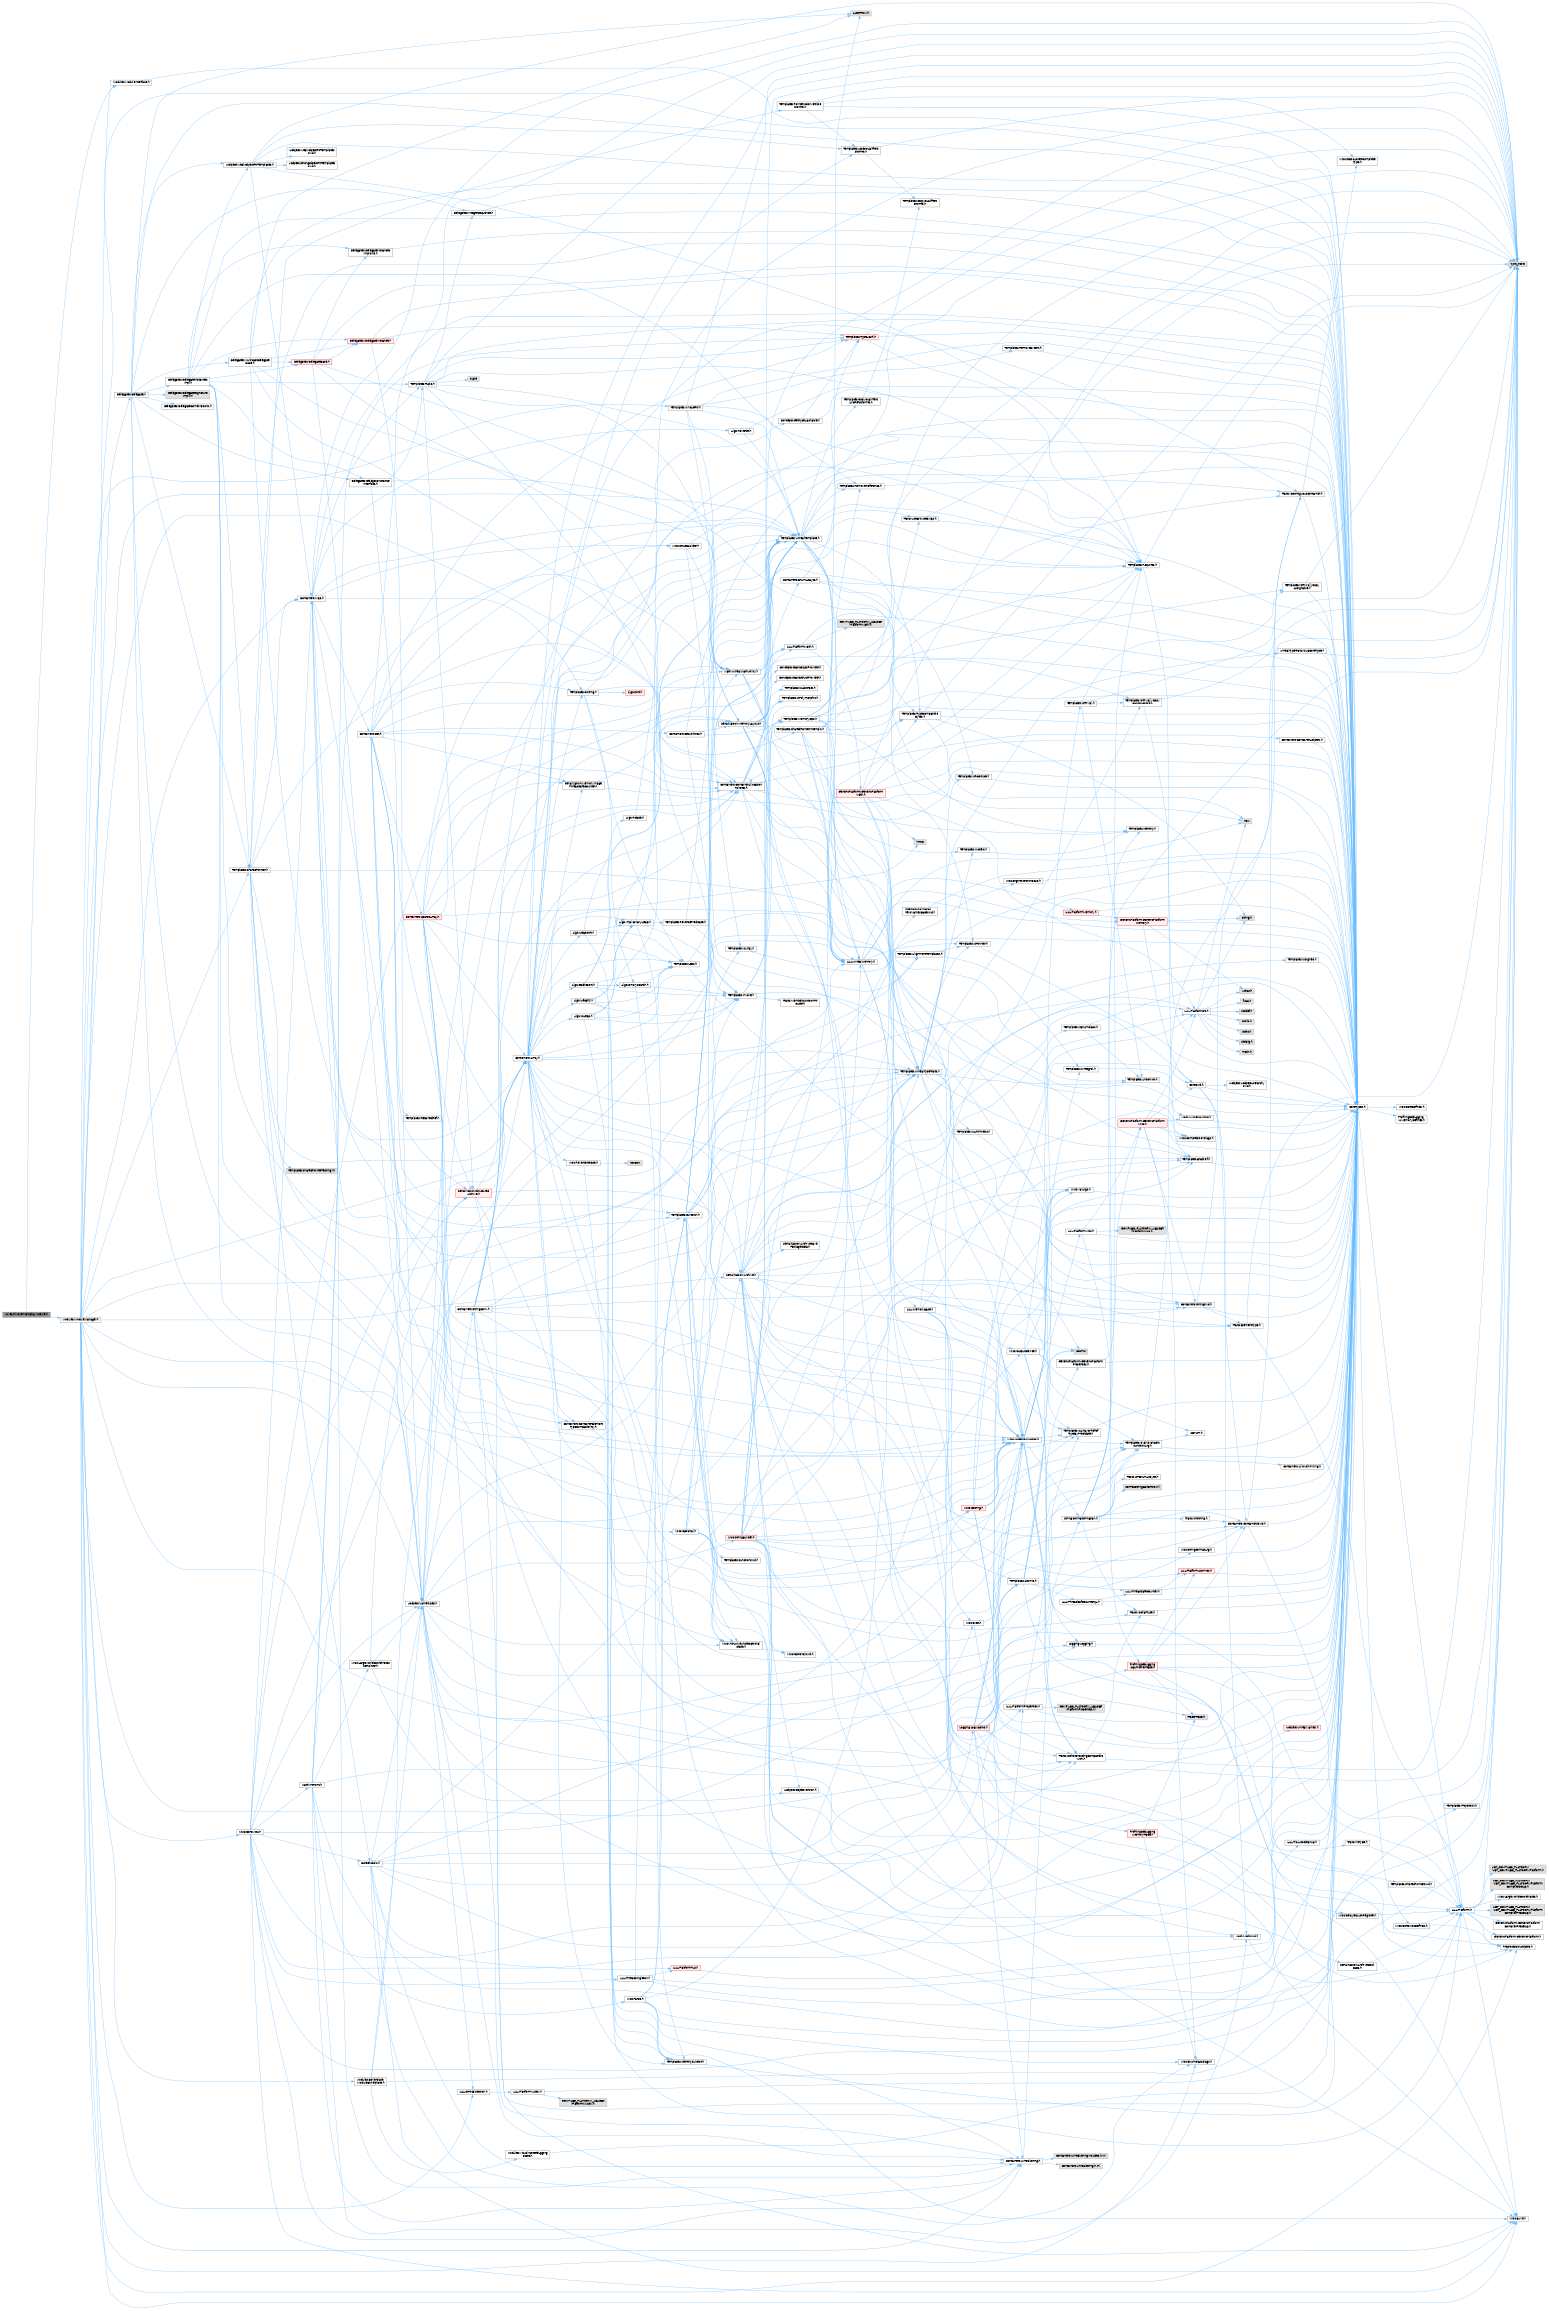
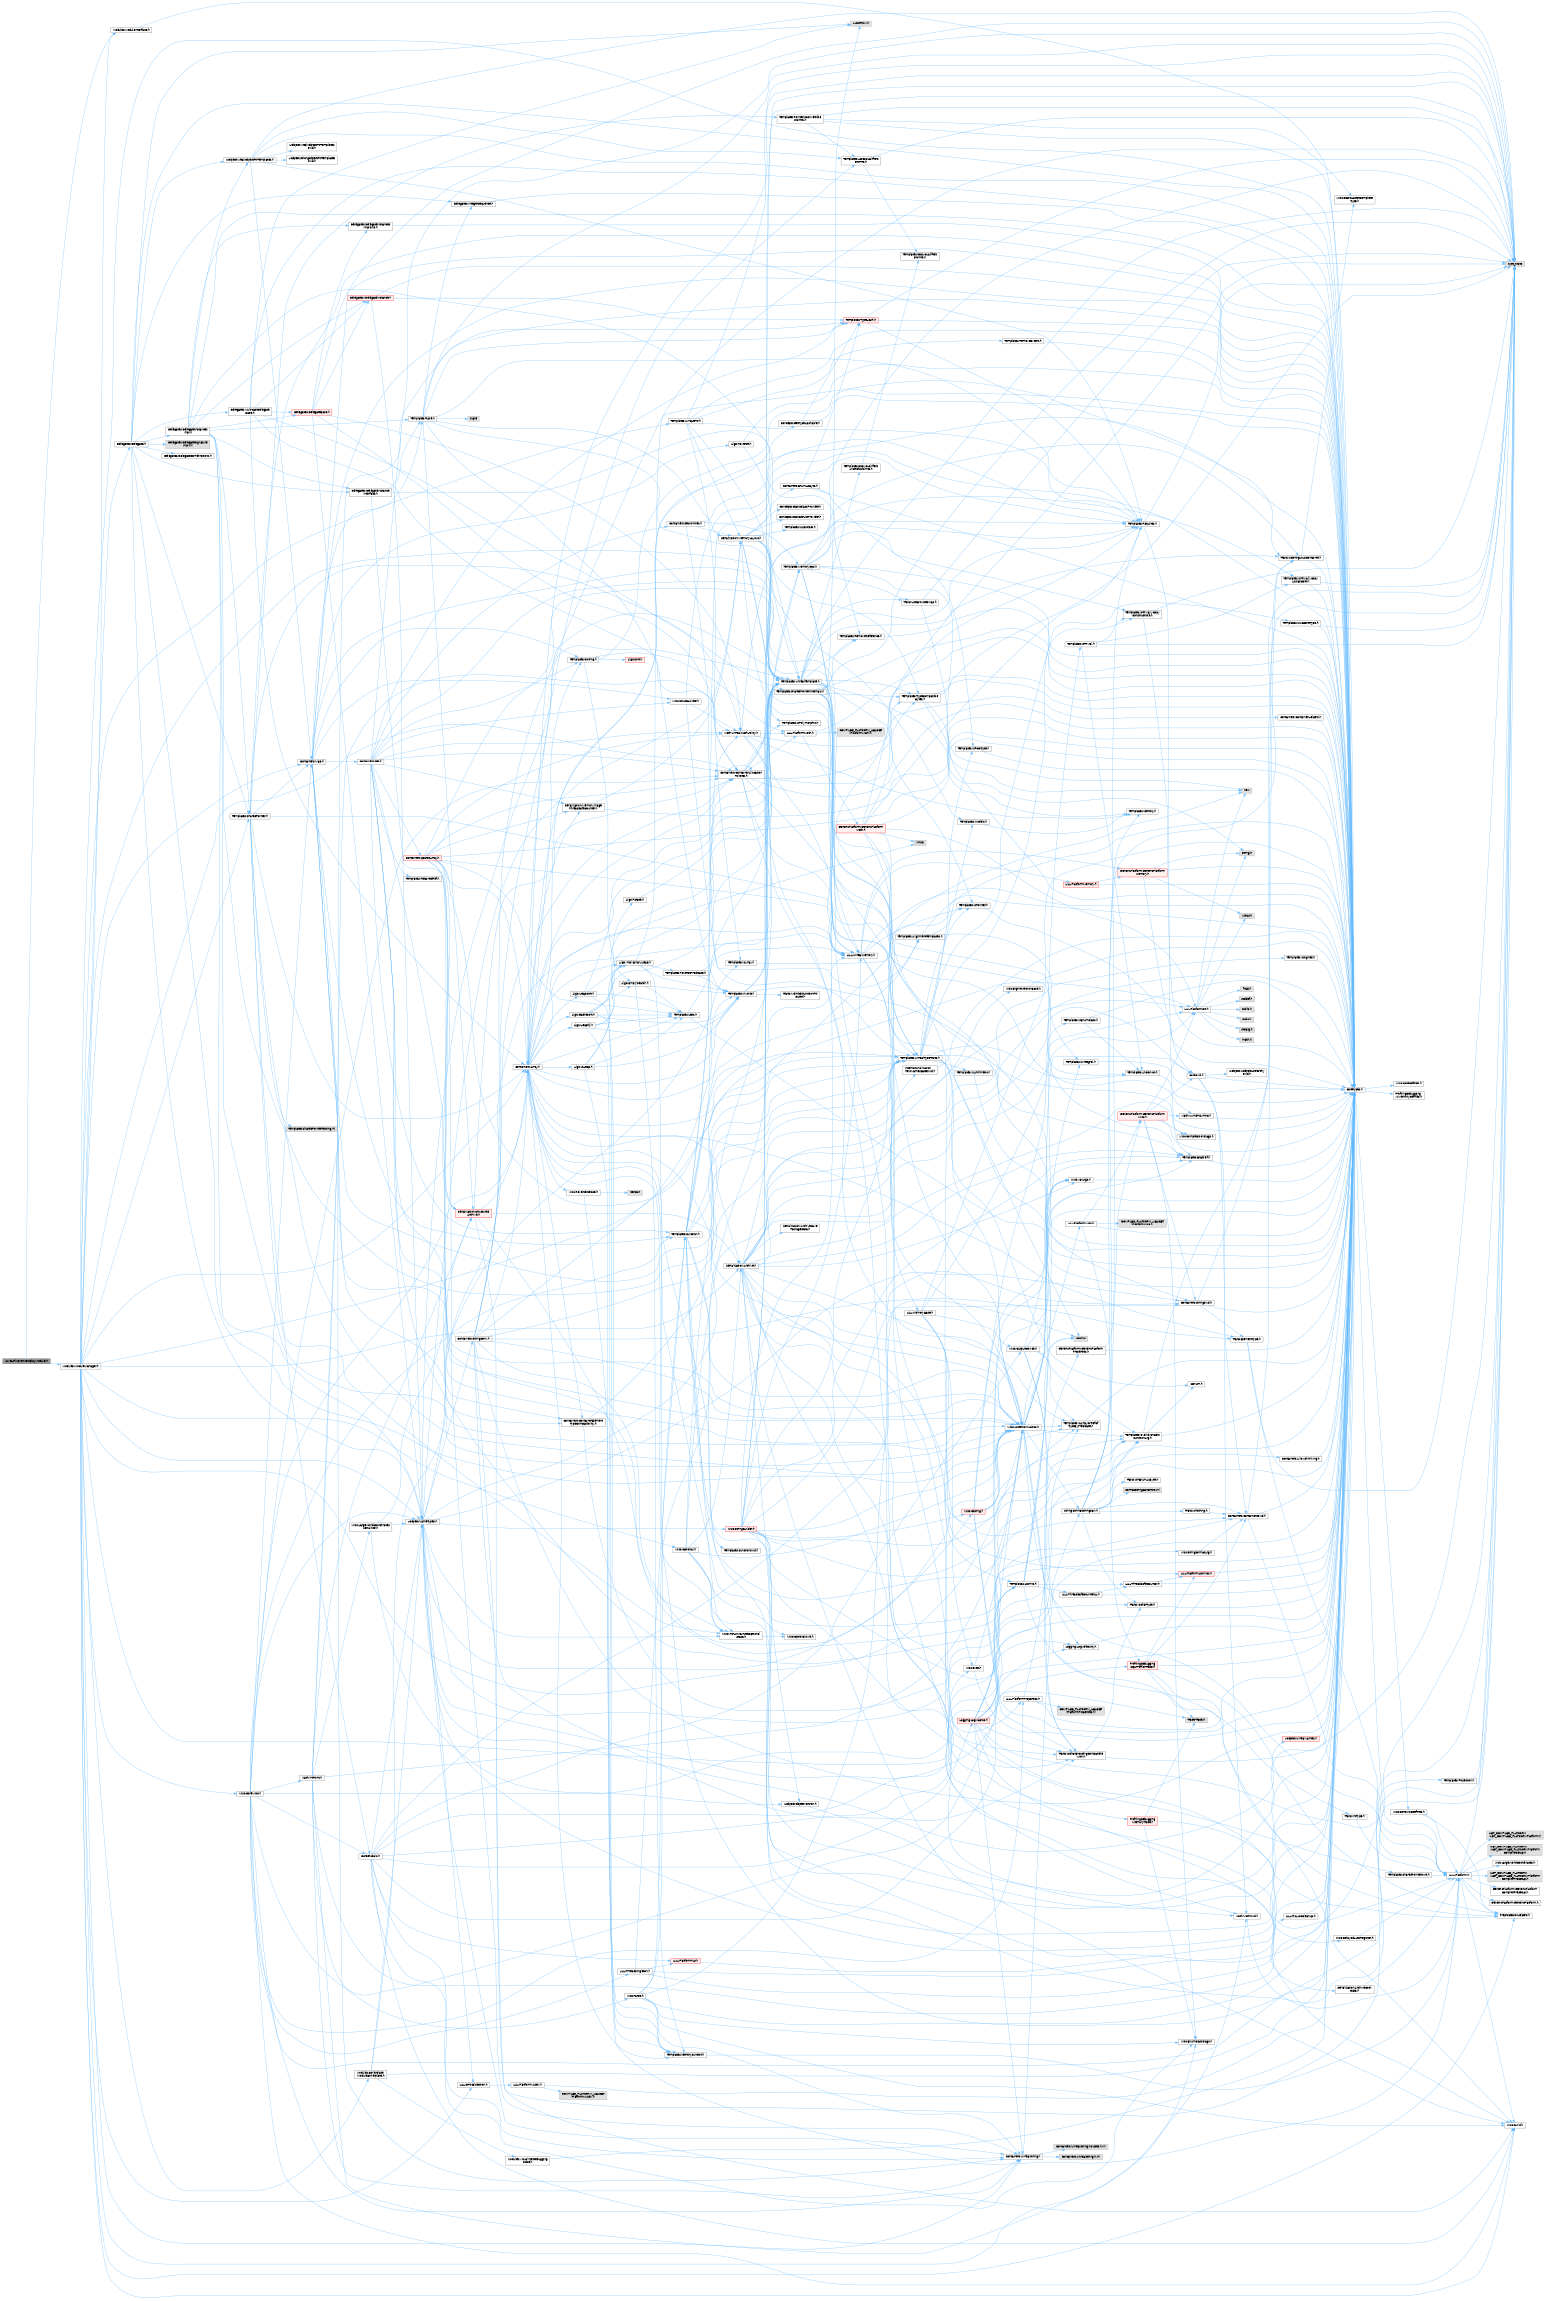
(1302, 651) -> (1301, 623)
(620, 832) -> none
(1081, 1644) -> (1081, 1647)
